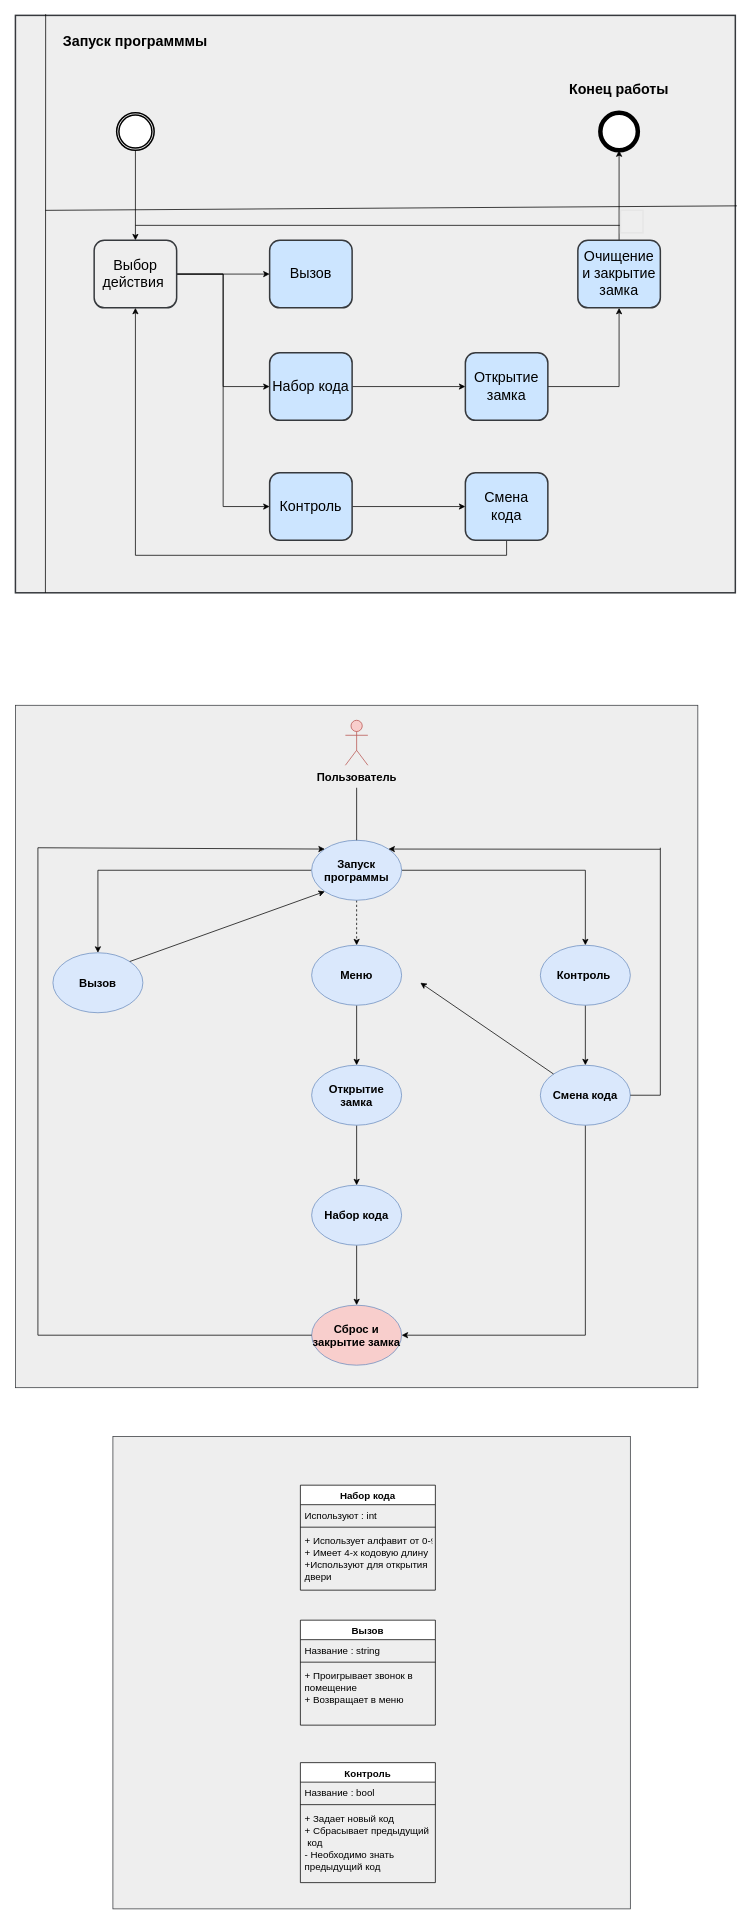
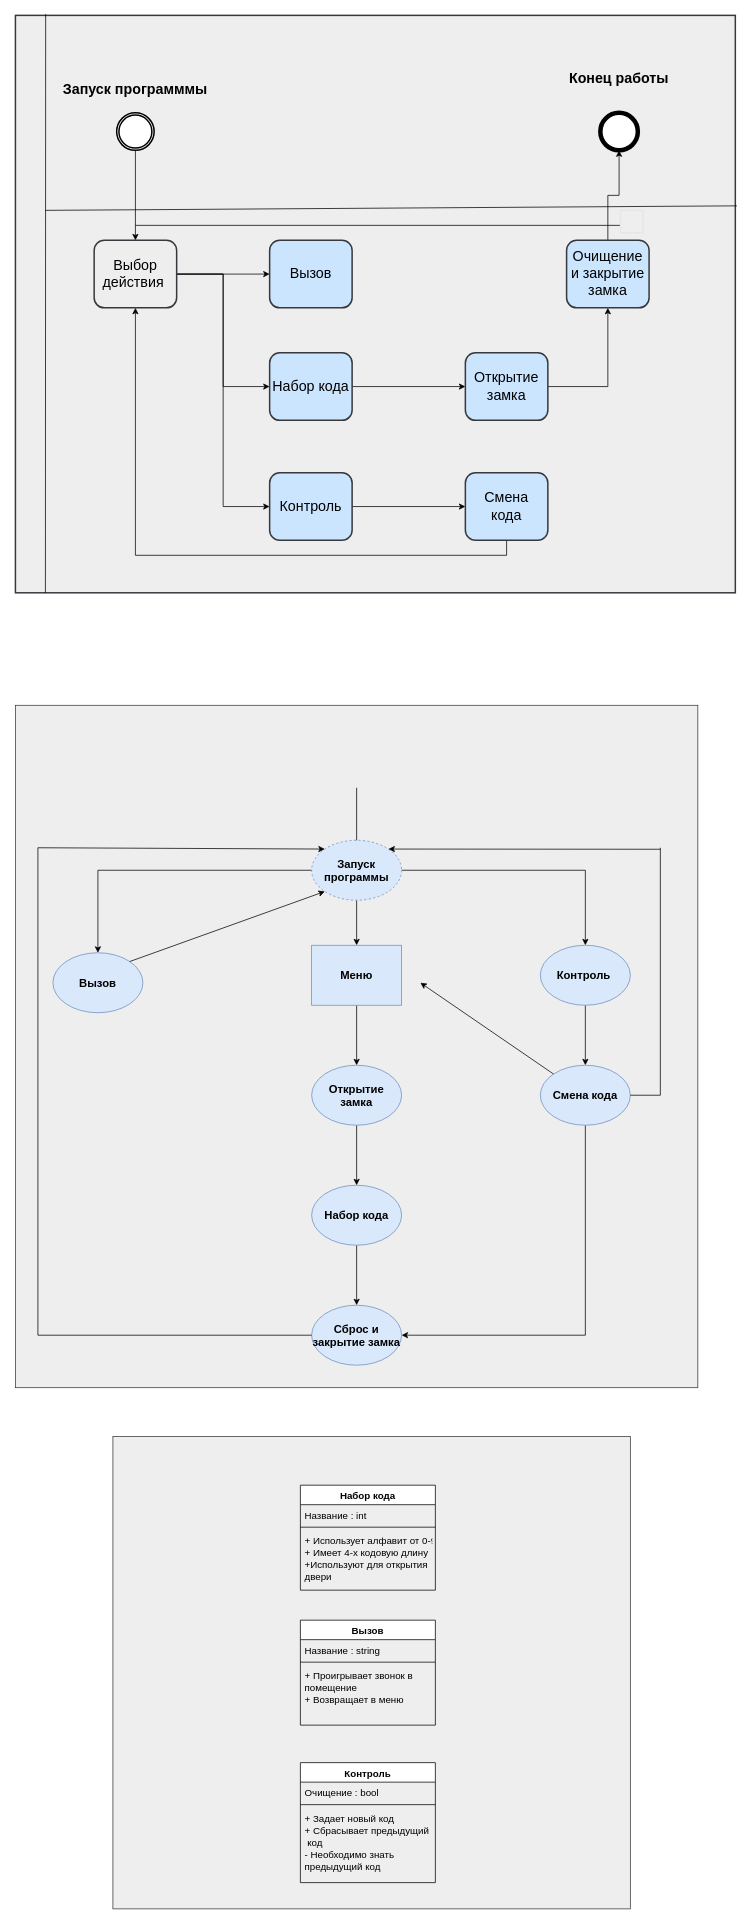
(135, 42) -> (135, 90)
(619, 90) -> (619, 79)
(619, 274) -> (608, 274)
(357, 743) -> none
(357, 870) -> (357, 870)
(357, 920) -> (357, 920)
(357, 975) -> (357, 975)
(357, 1335) -> (357, 1335)
(343, 1516) -> (338, 1516)
(340, 1793) -> (340, 1793)
